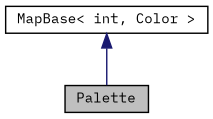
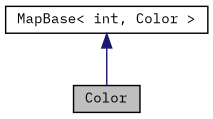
(107, 99) -> (107, 99)
